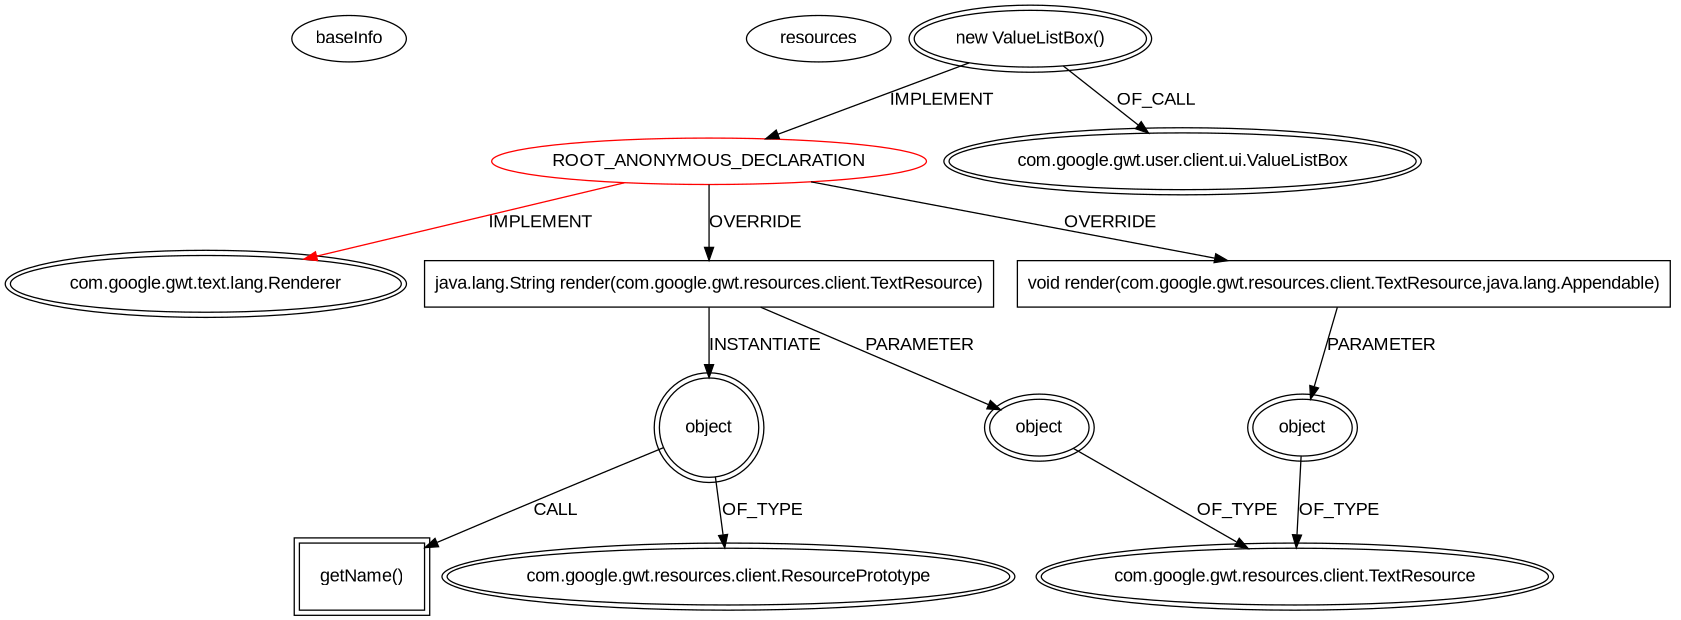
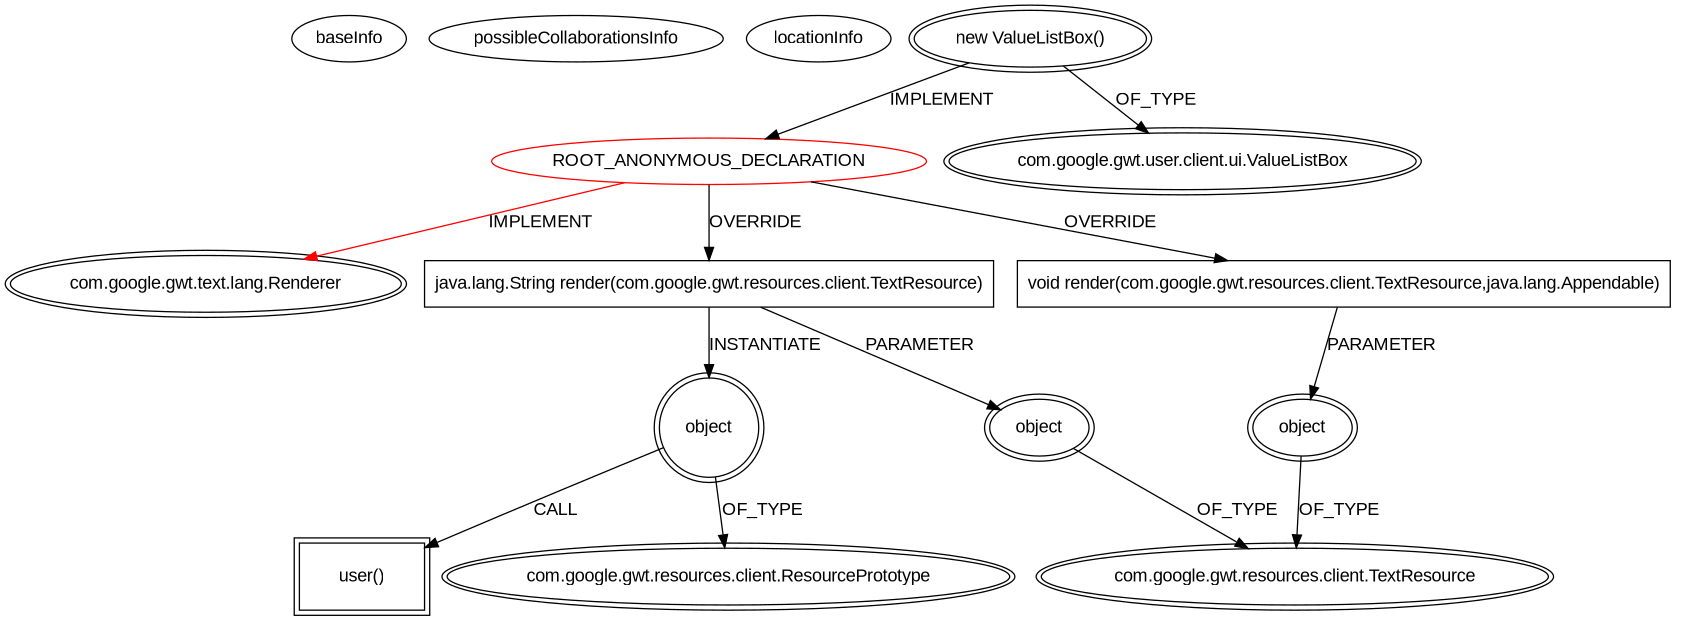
none -> (576, 39)
(819, 39) -> (819, 39)
(1156, 100) -> (1156, 100)
(362, 577) -> (362, 577)
